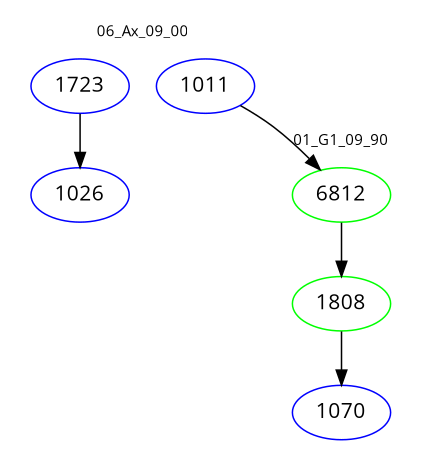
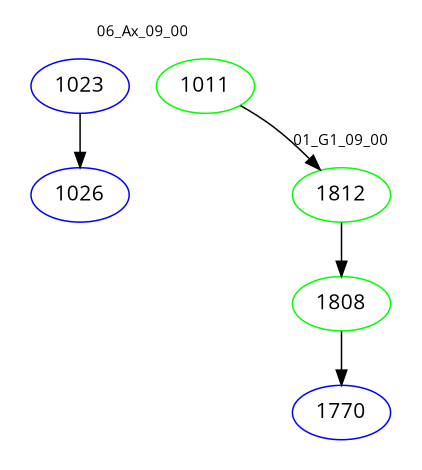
(80, 86) -> (80, 86)
(206, 86) -> (206, 86)
(342, 141) -> (342, 141)
(342, 195) -> (342, 195)
(342, 413) -> (342, 413)
